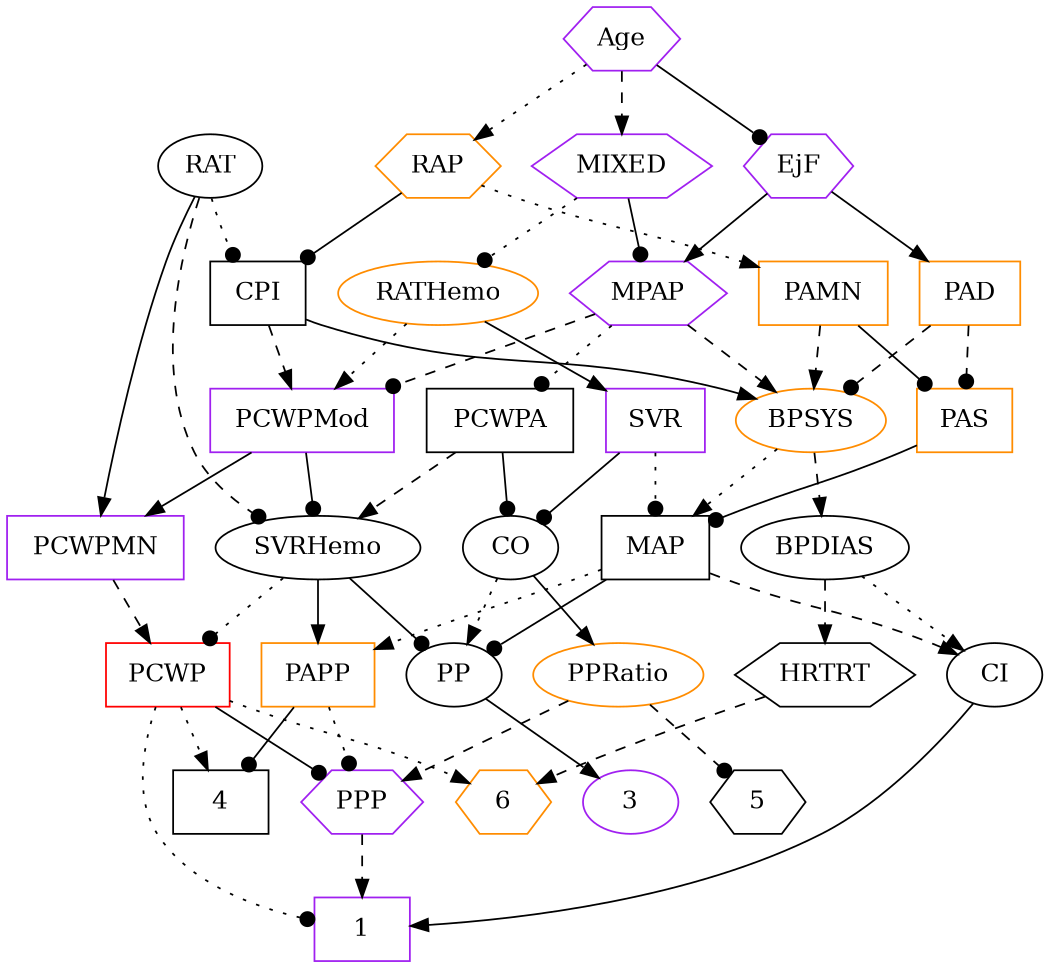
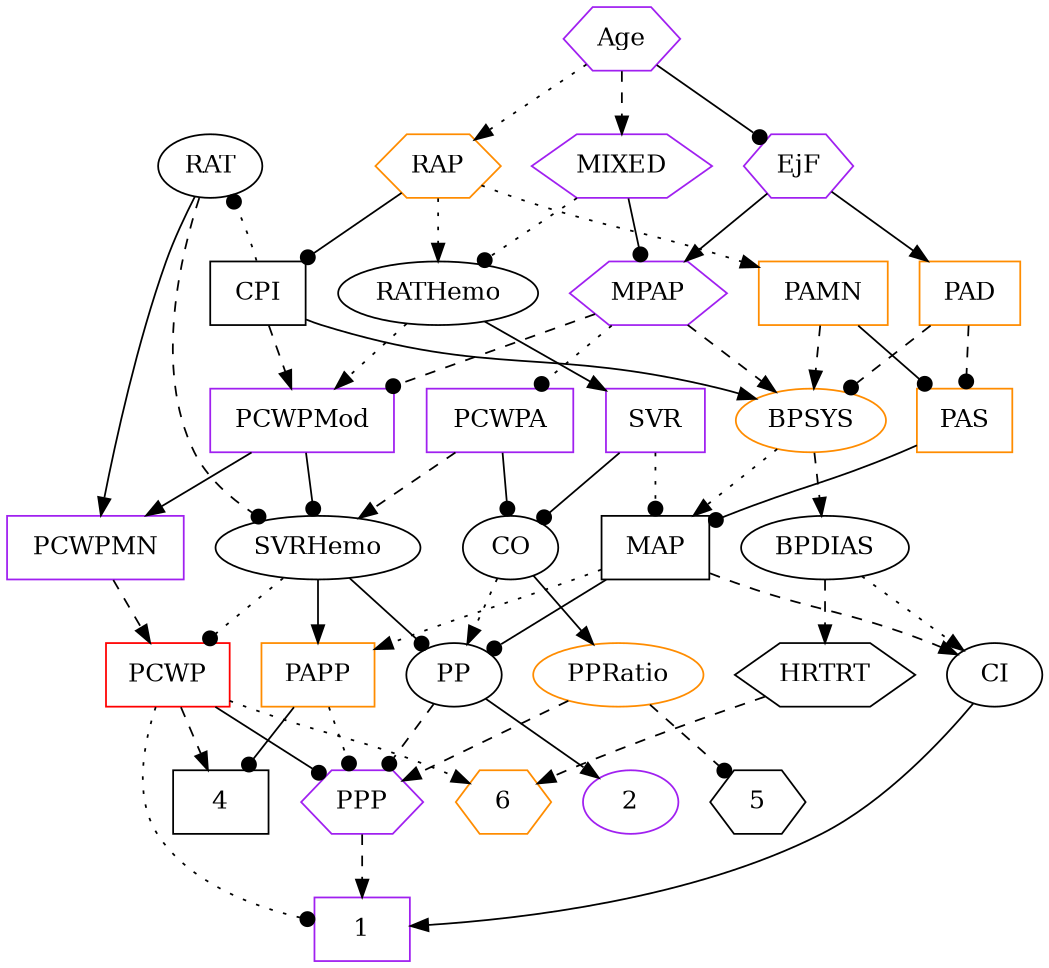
none -> (438, 221)
(220, 224) -> (248, 234)
(438, 293) -> (438, 293)
(500, 420) -> (500, 420)
(191, 730) -> (191, 730)
none -> (414, 731)
(631, 802) -> (631, 802)
